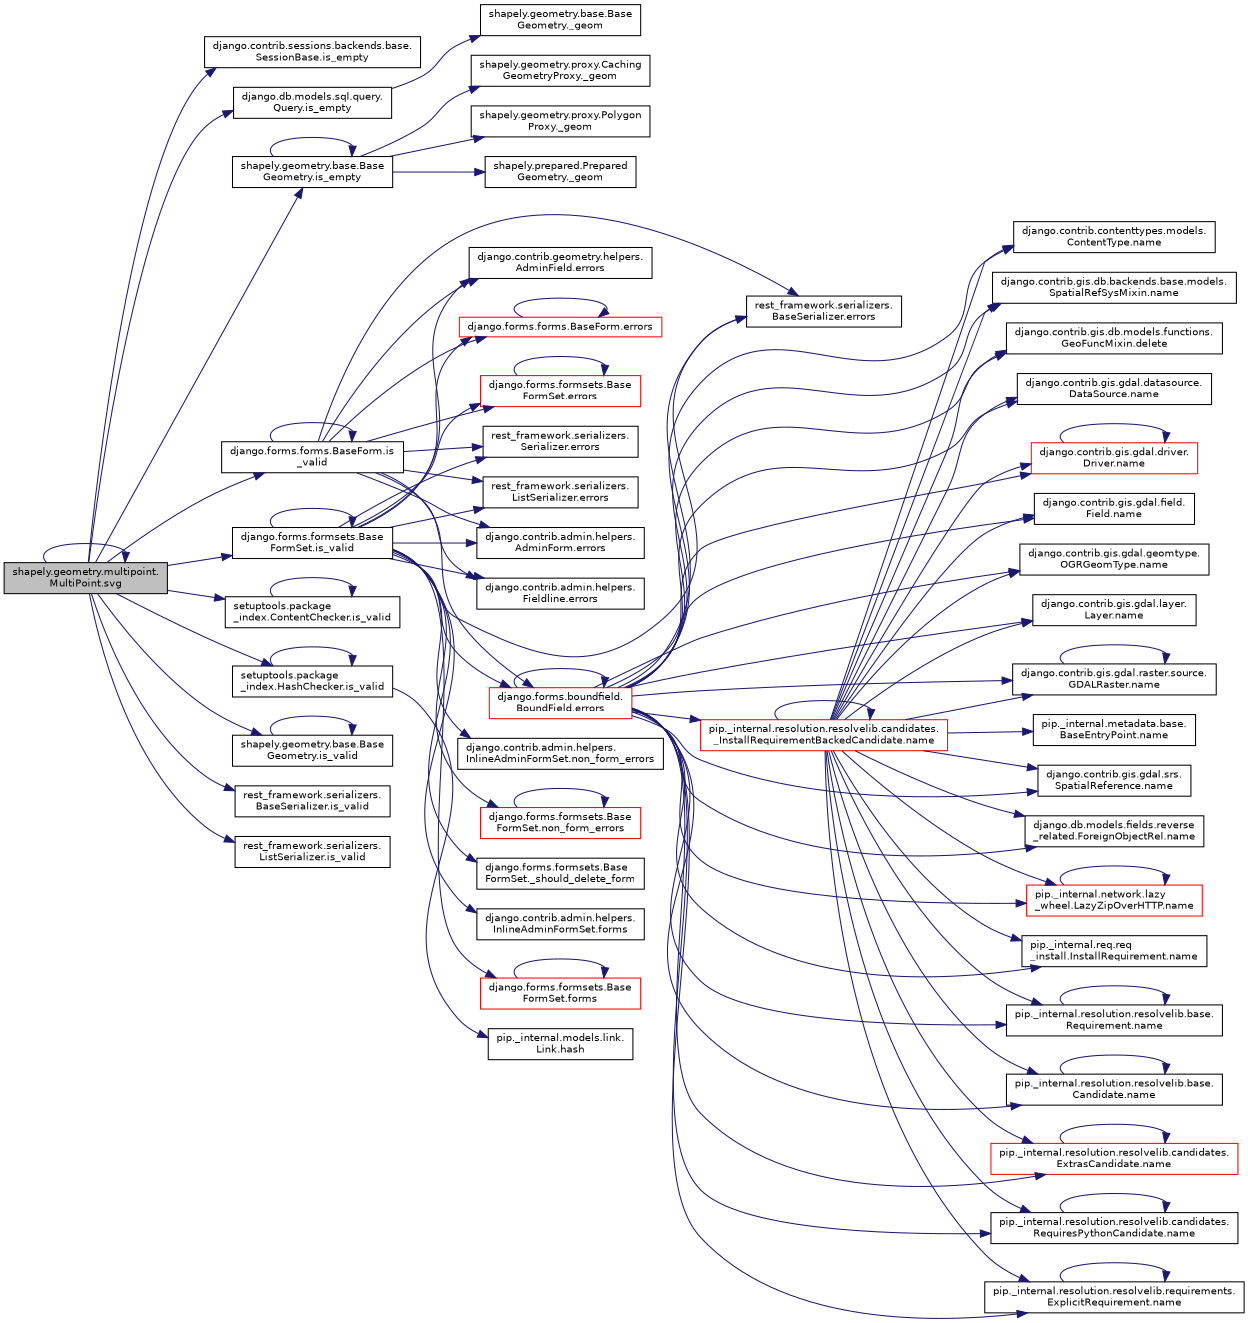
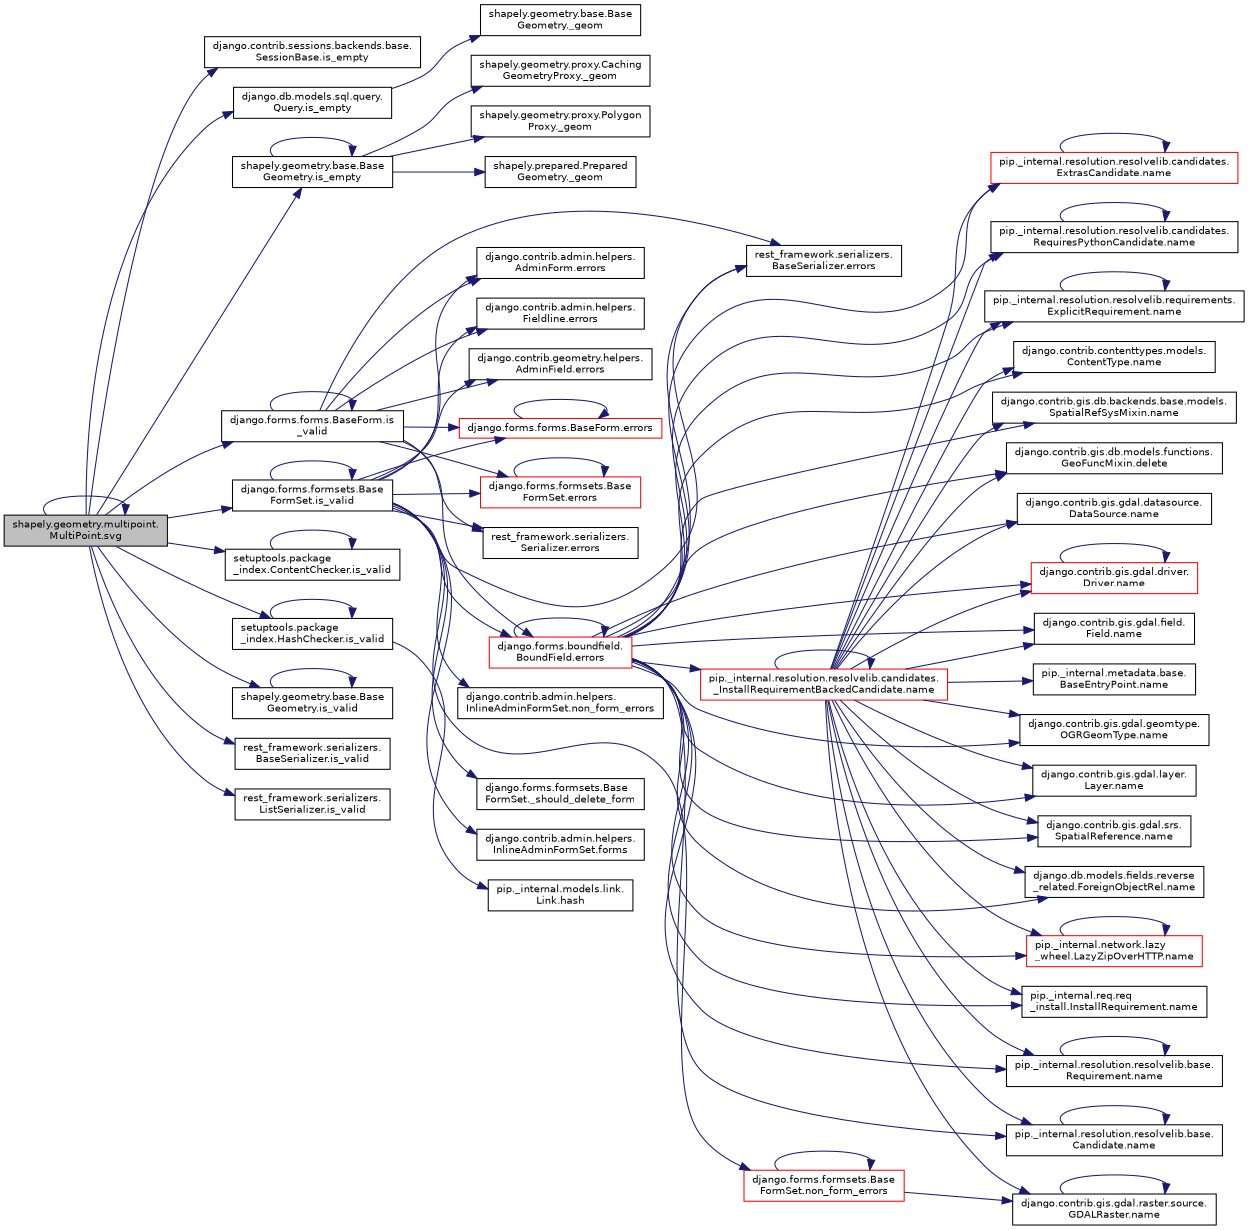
(561, 492) -> none
(817, 685) -> (953, 1196)
(561, 994) -> none
